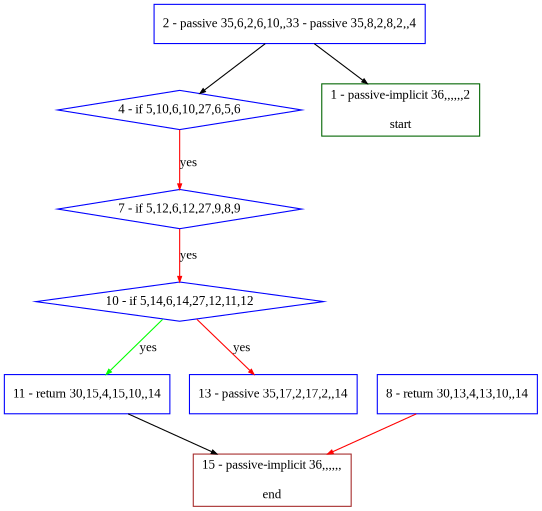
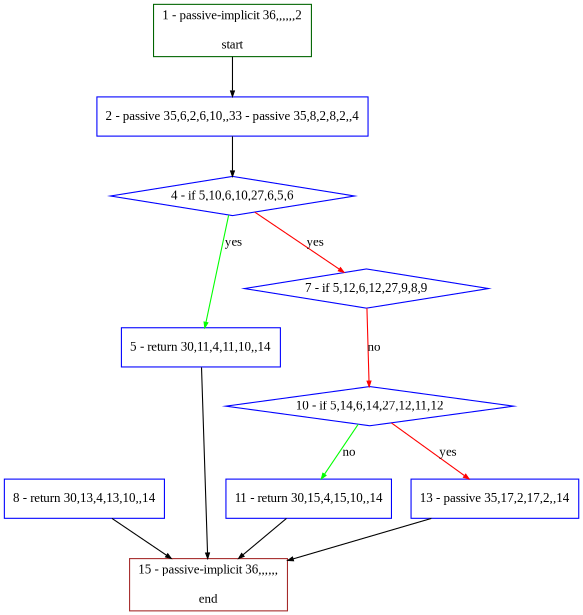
(339, 62) -> (232, 74)
(188, 255) -> (375, 347)
none -> (201, 347)
(148, 348) -> (350, 452)
(374, 433) -> (139, 537)
none -> (362, 539)
